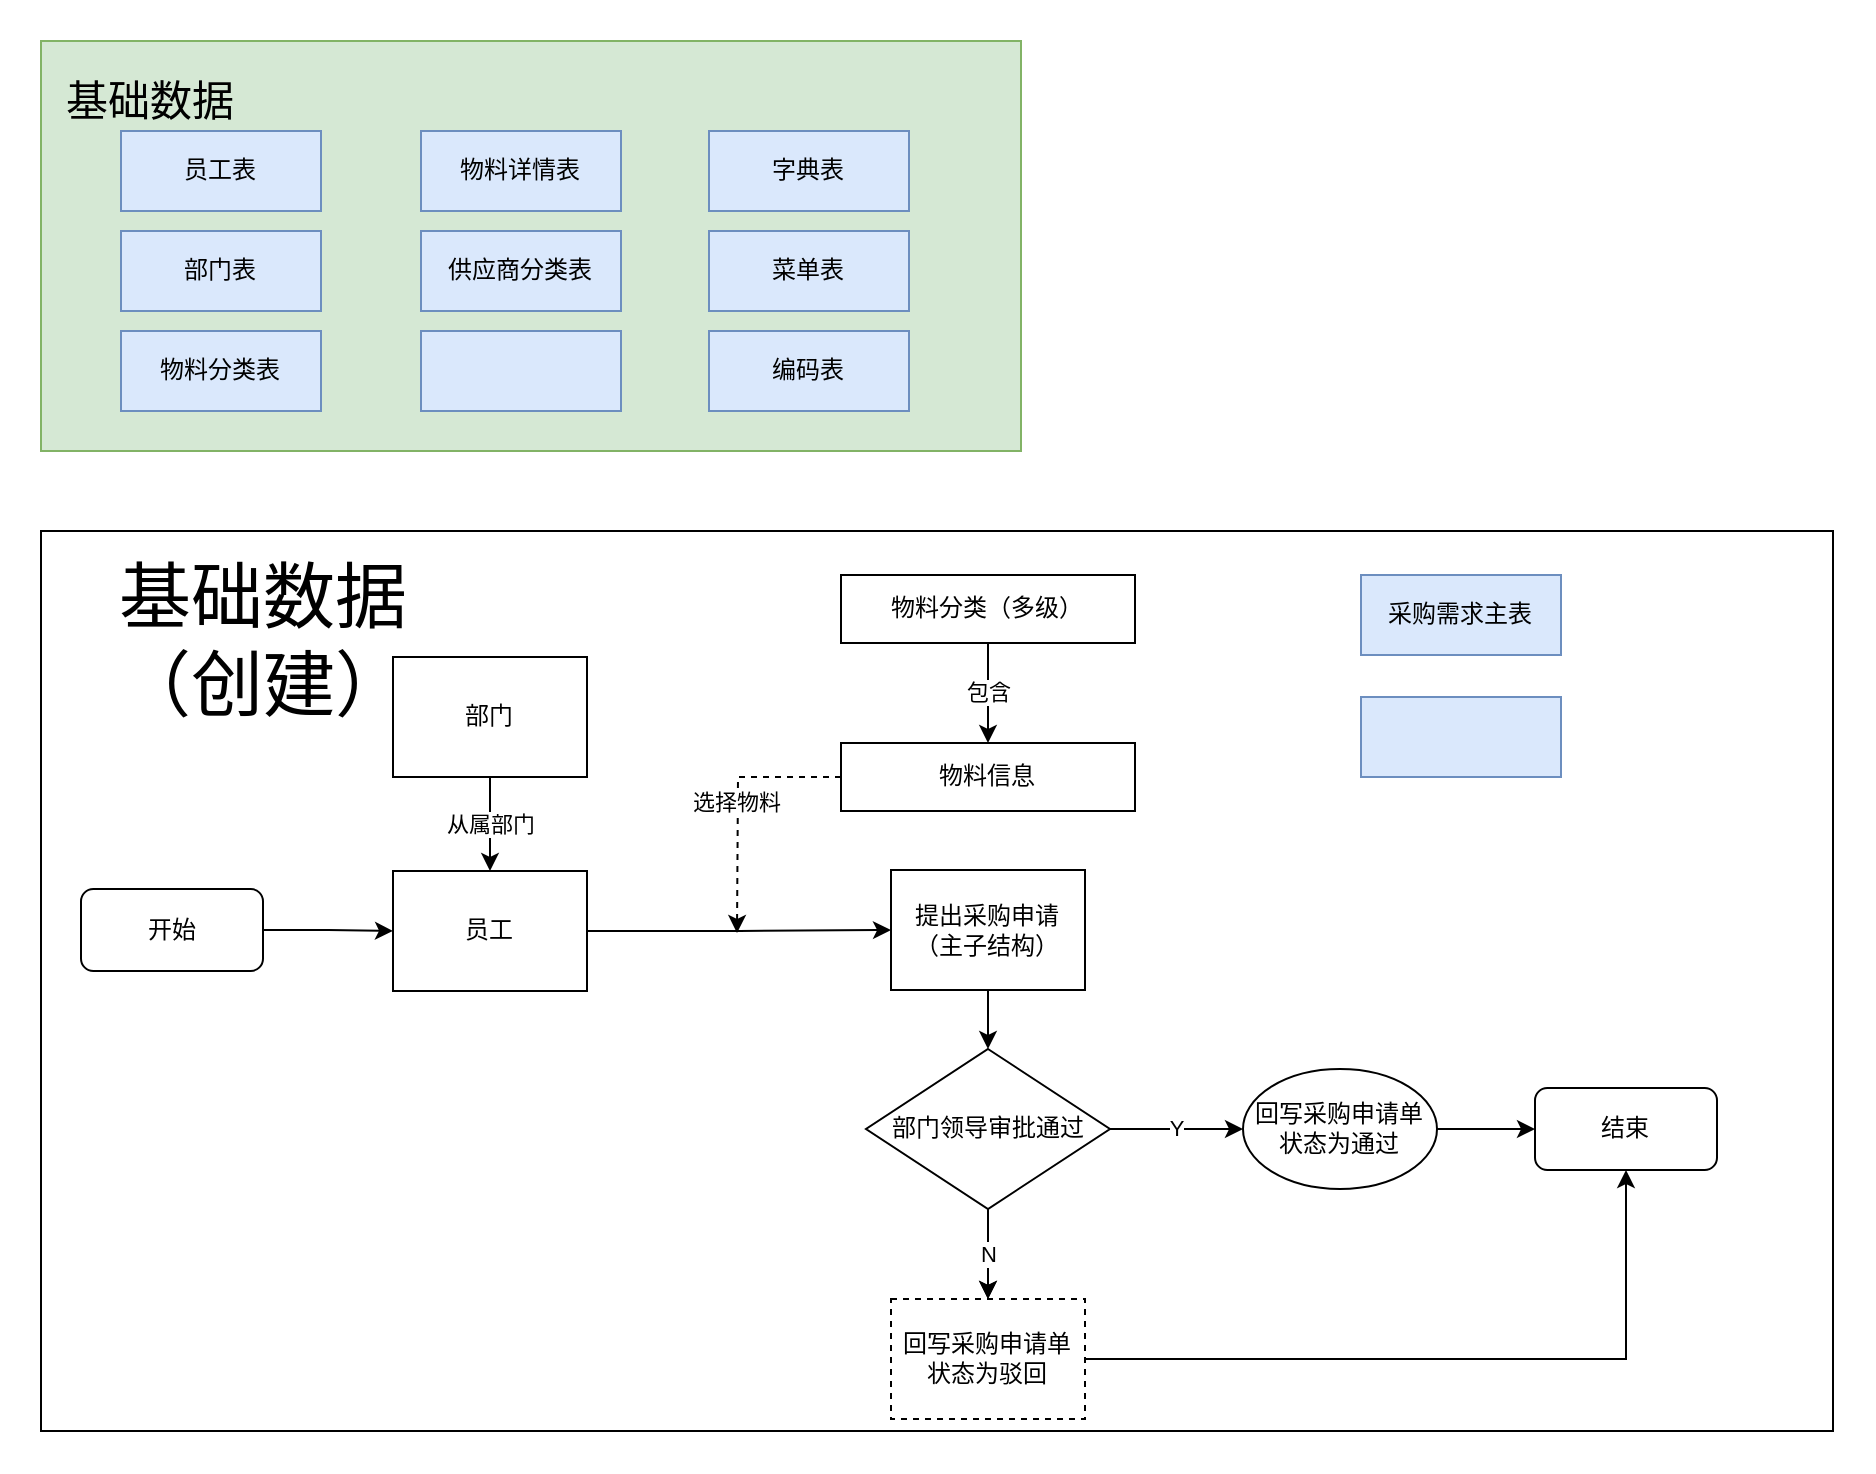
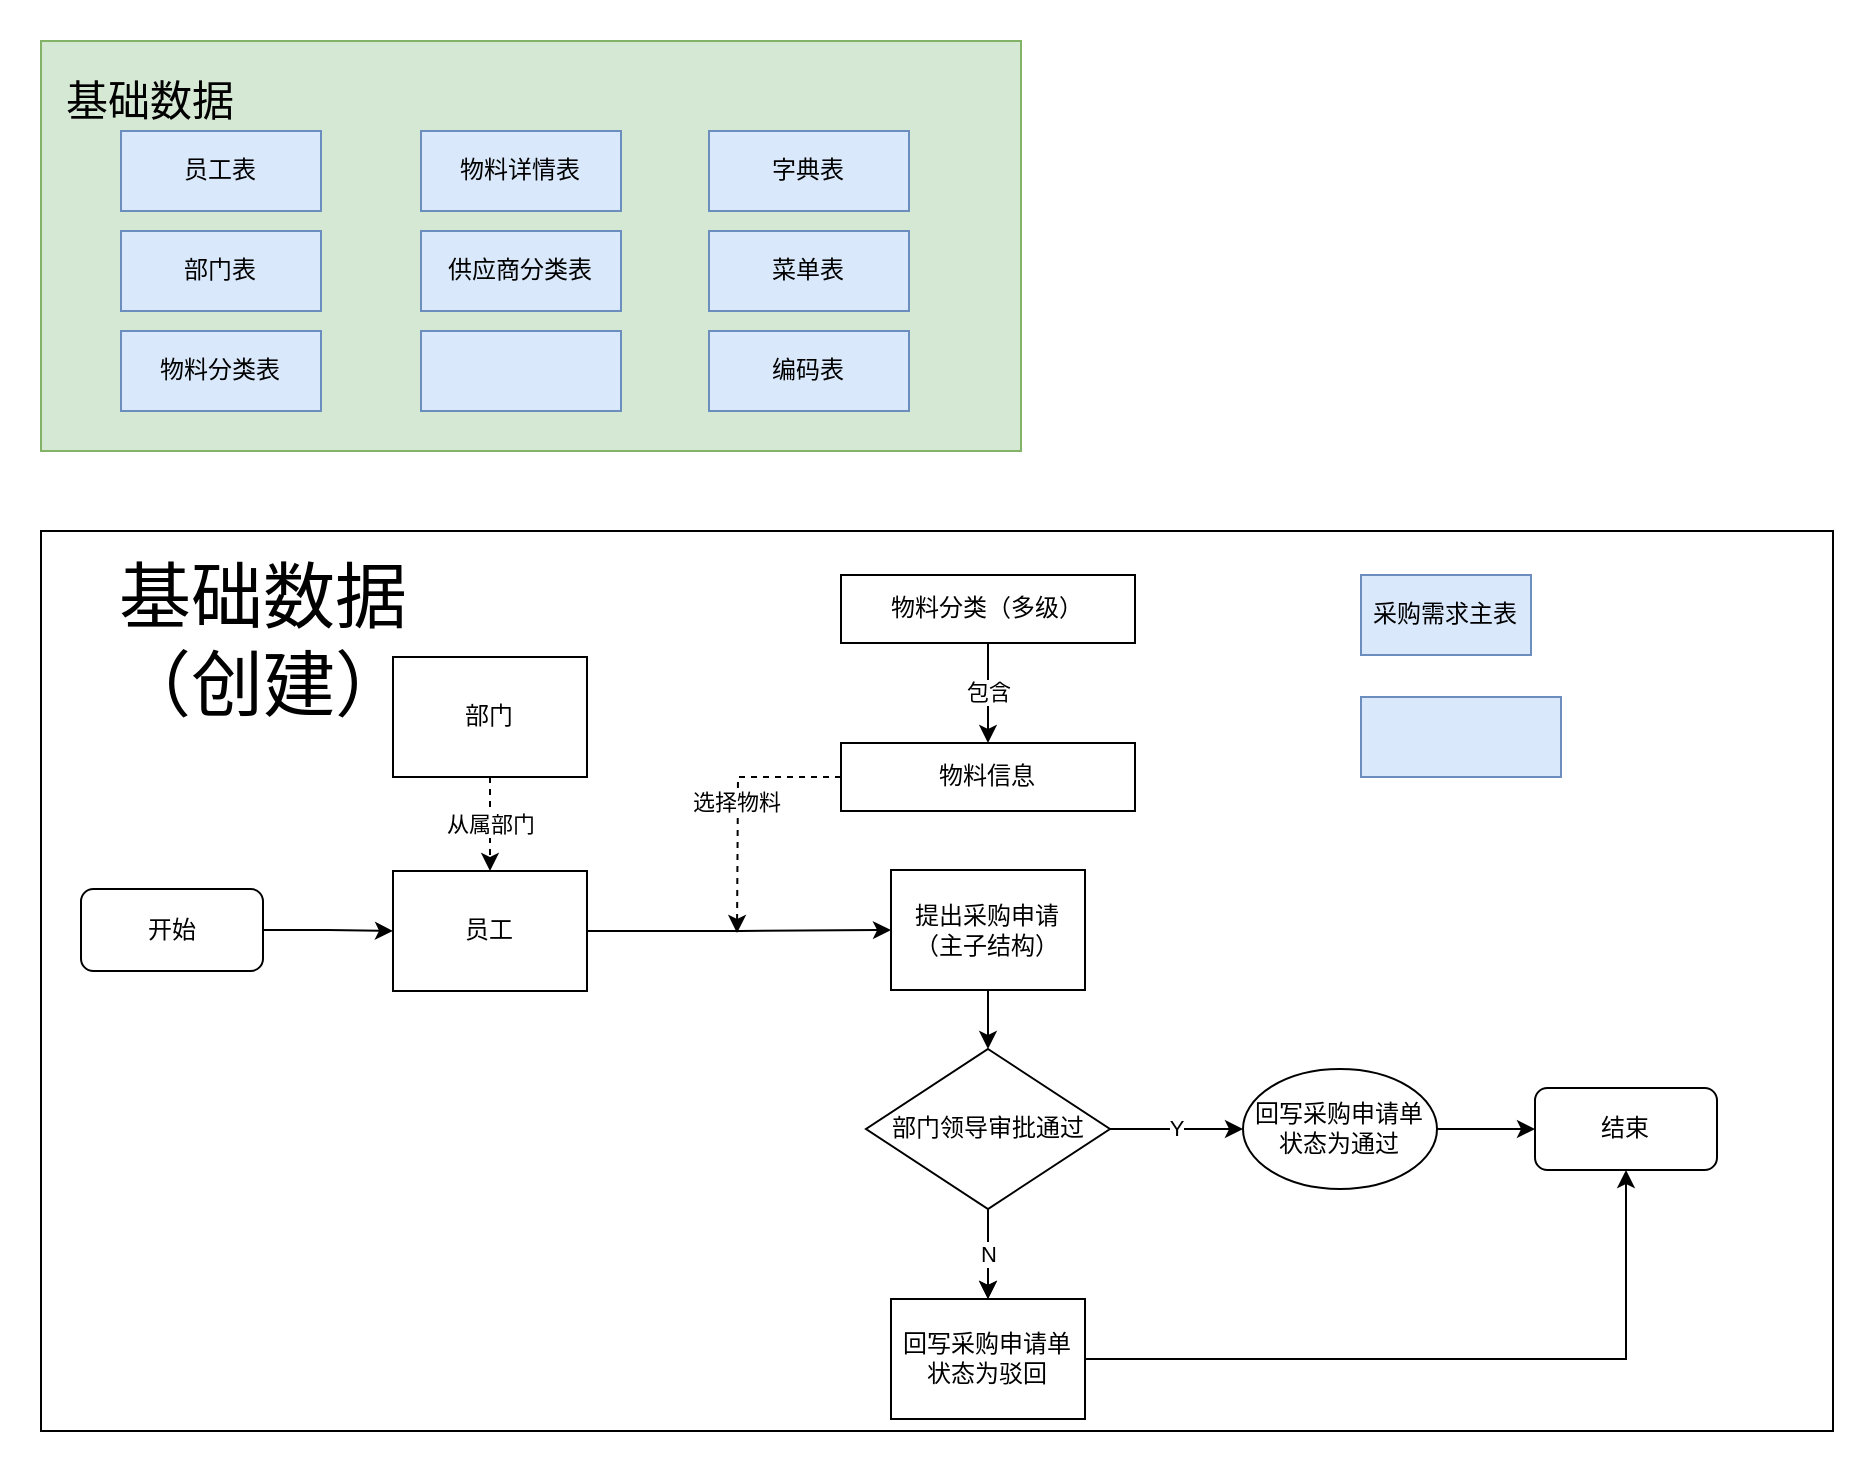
(1461, 615) -> (1446, 615)
(490, 797) -> (490, 797)
(988, 1359) -> (988, 1359)
